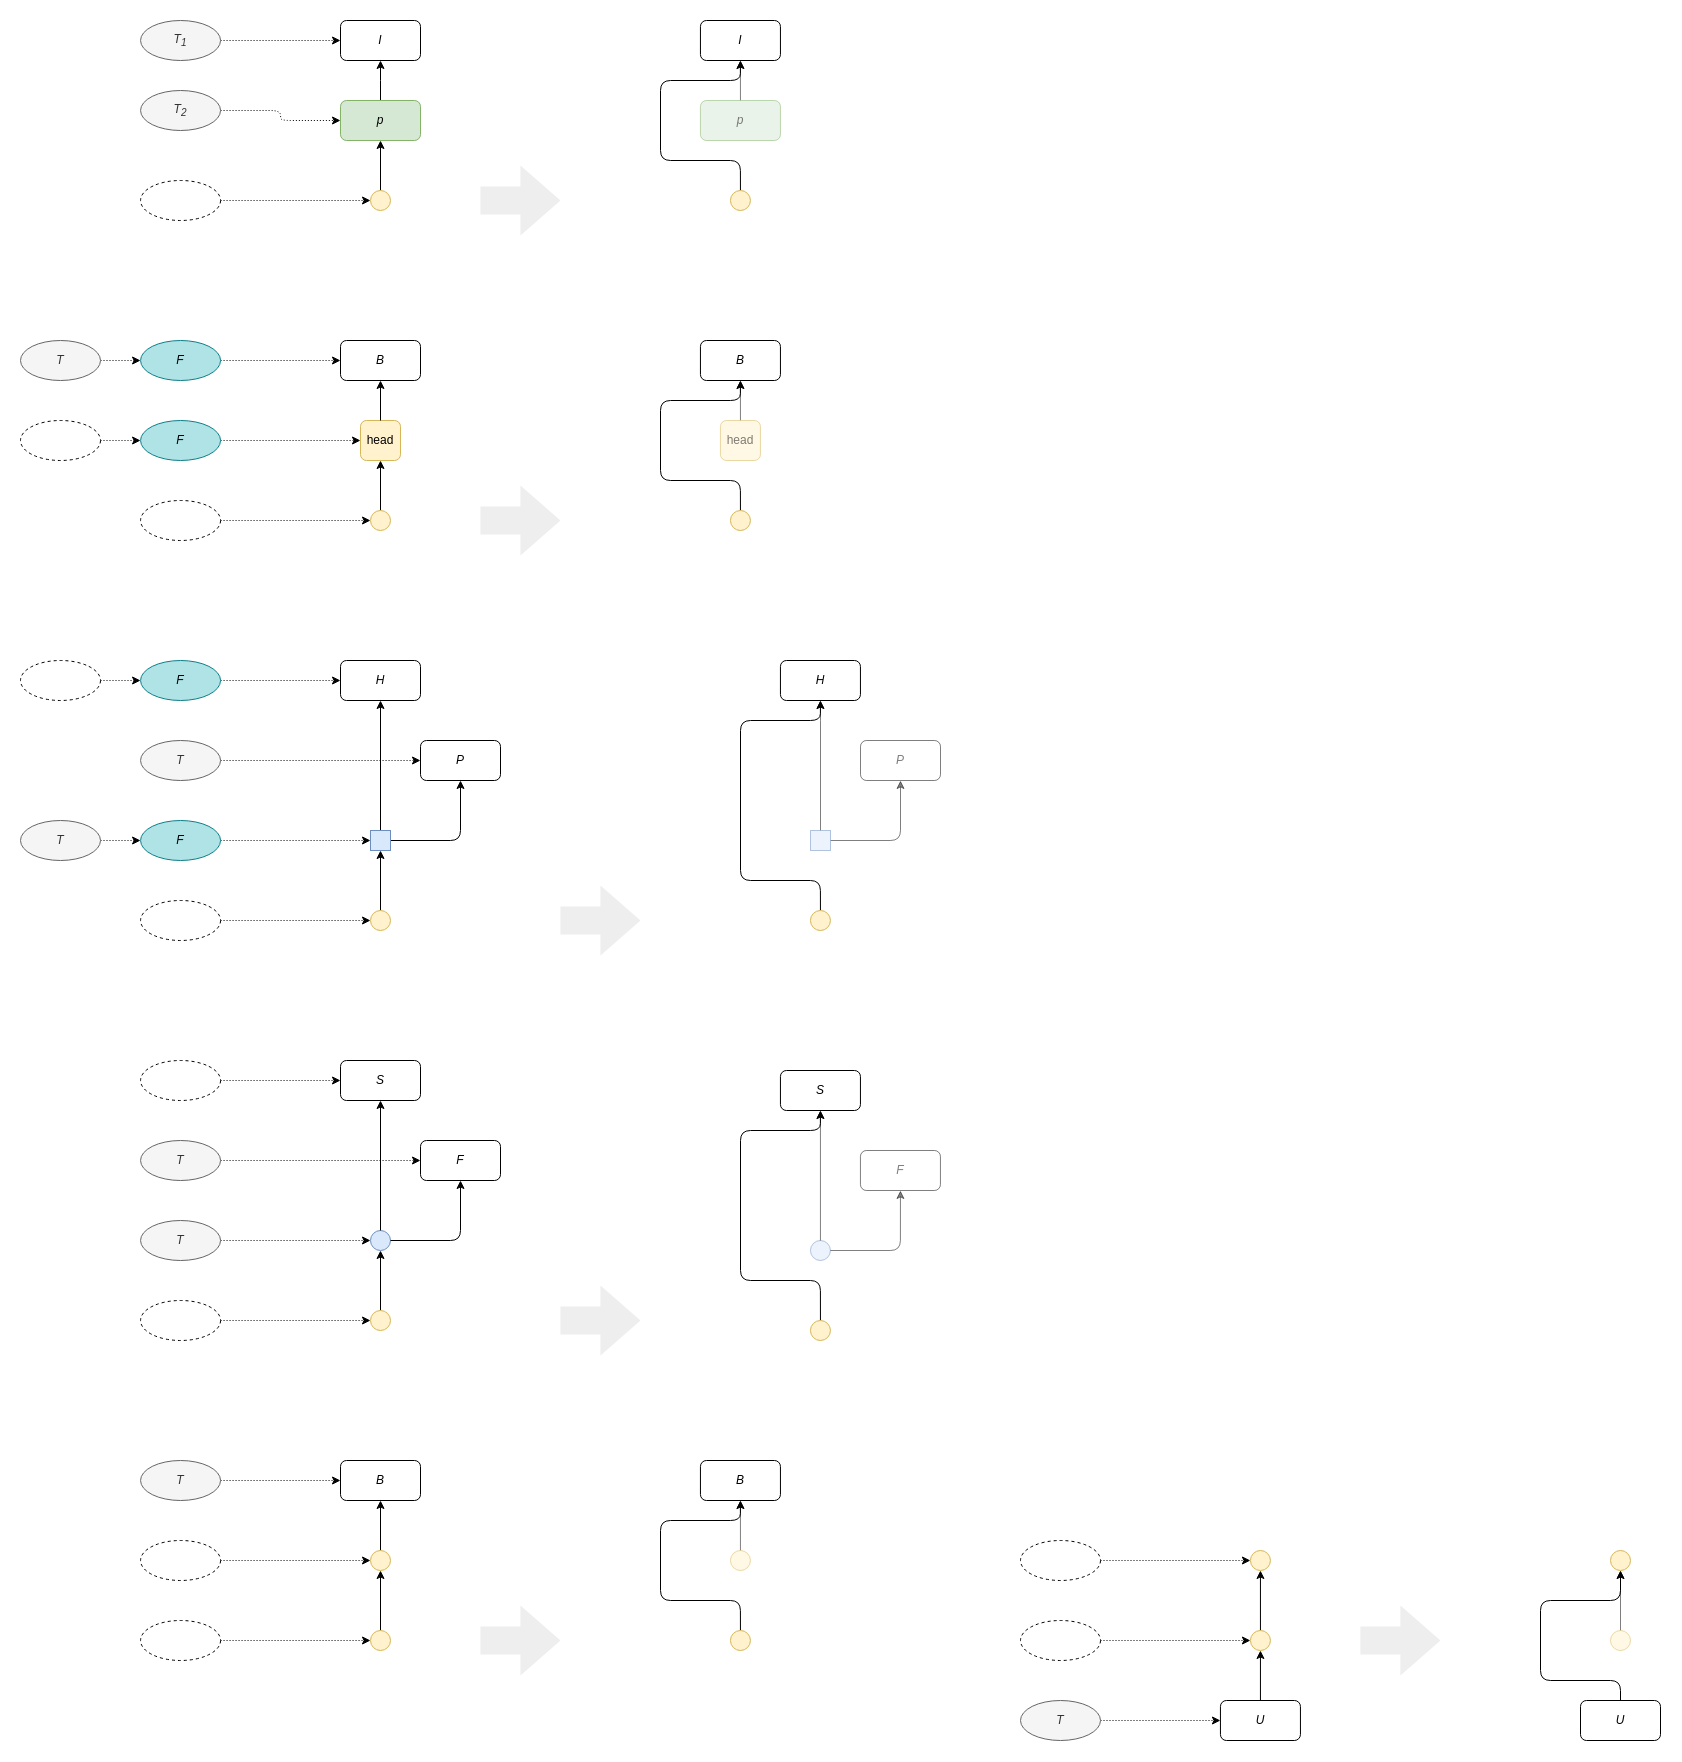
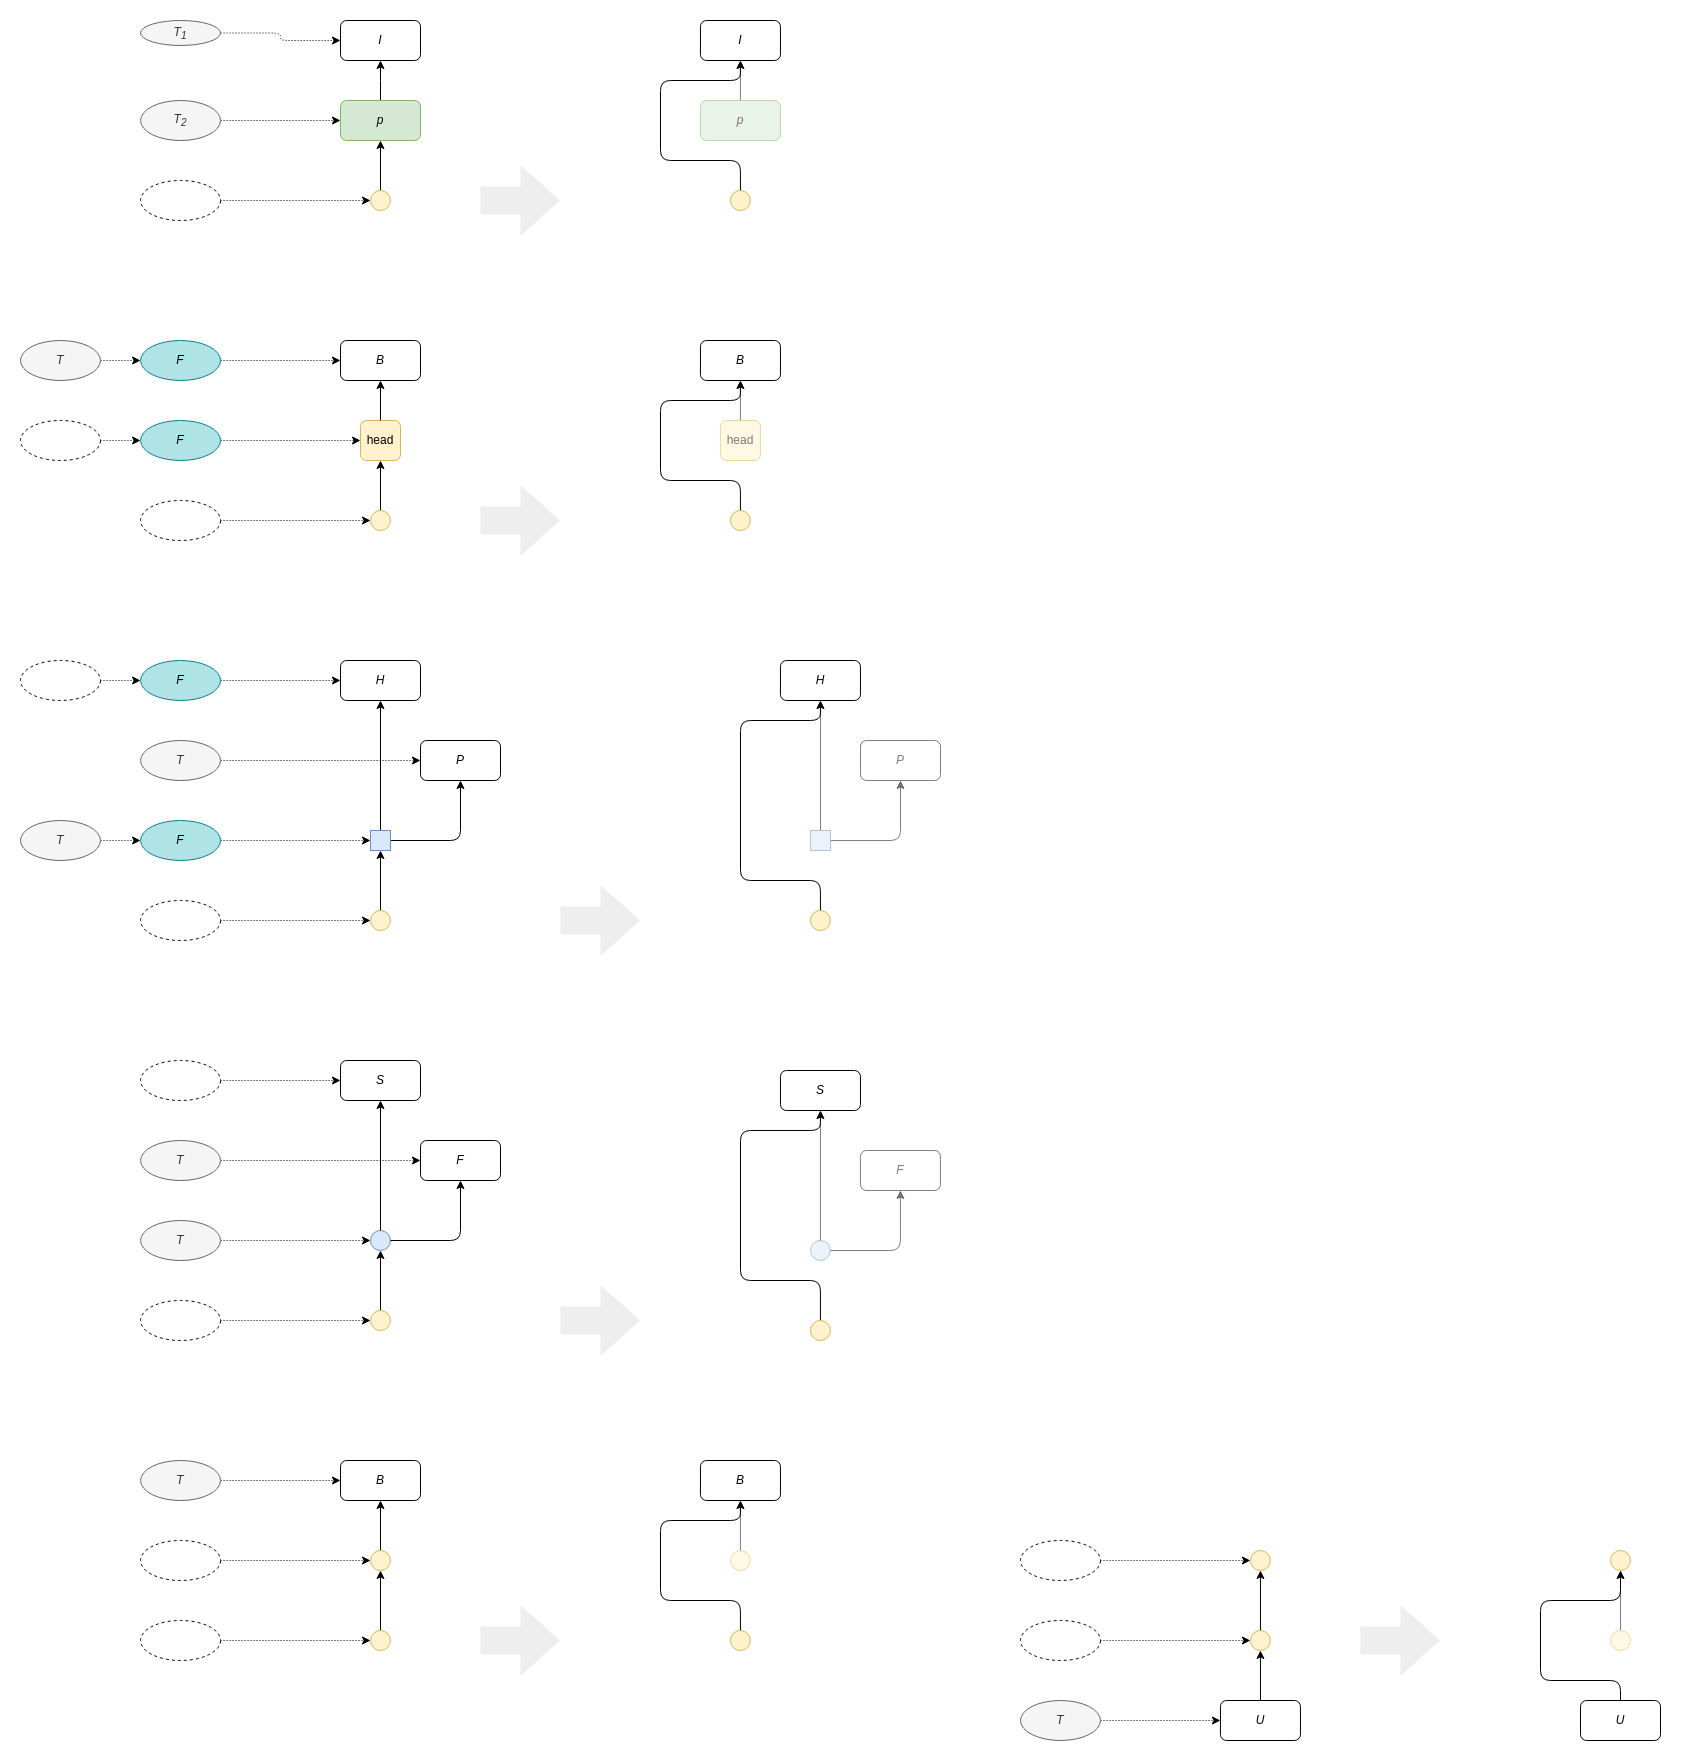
(181, 41) -> (181, 33)
(181, 111) -> (181, 121)
